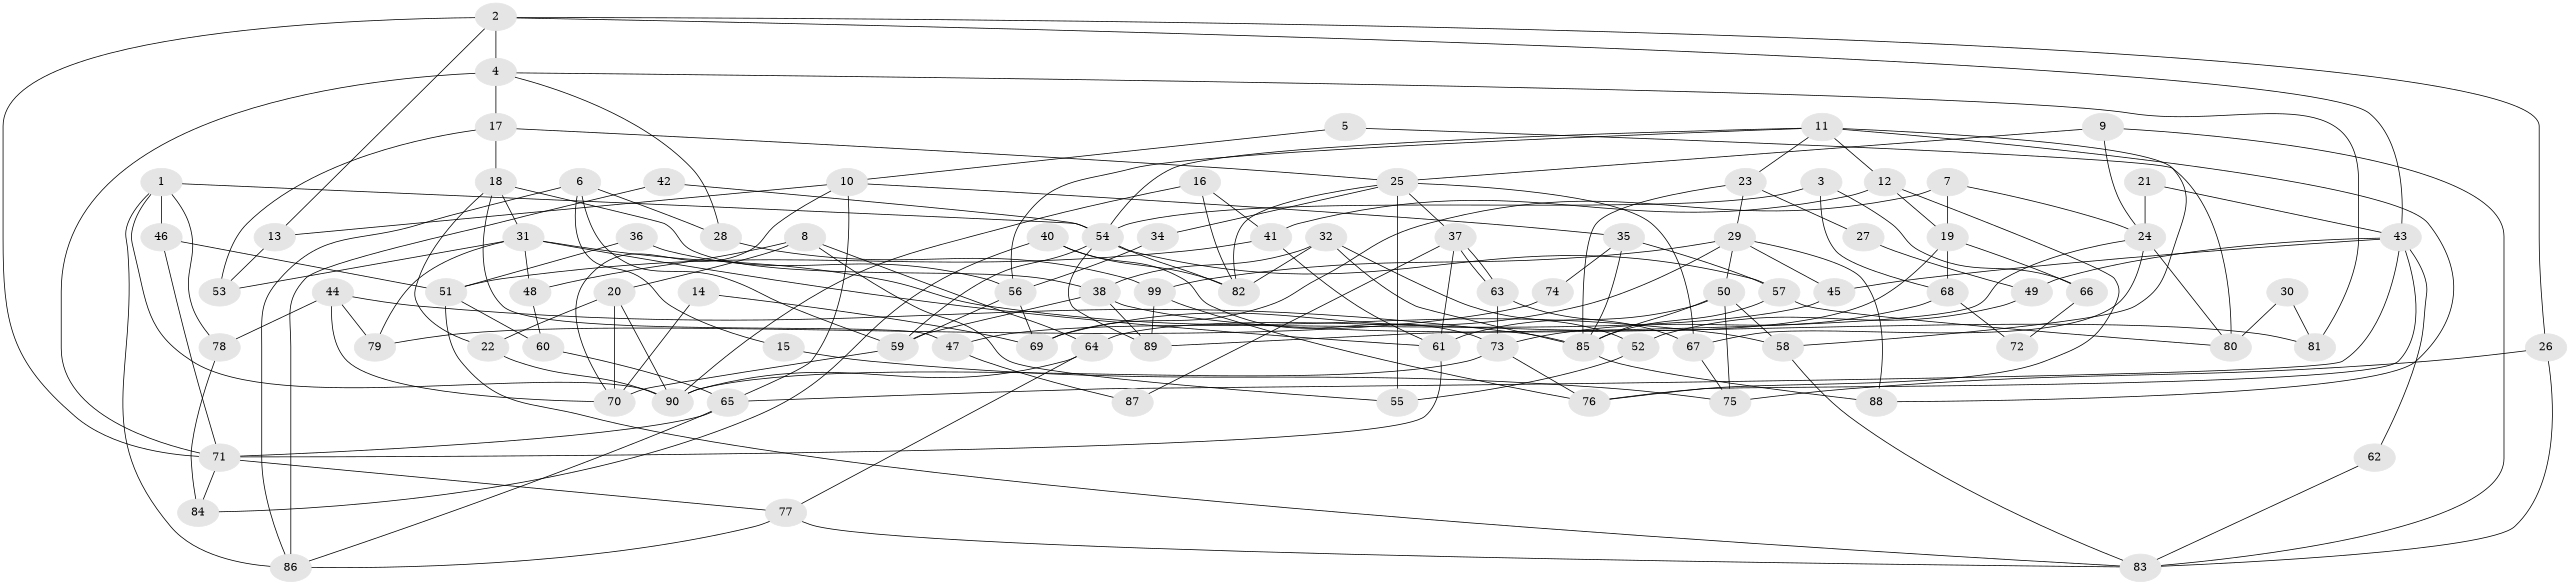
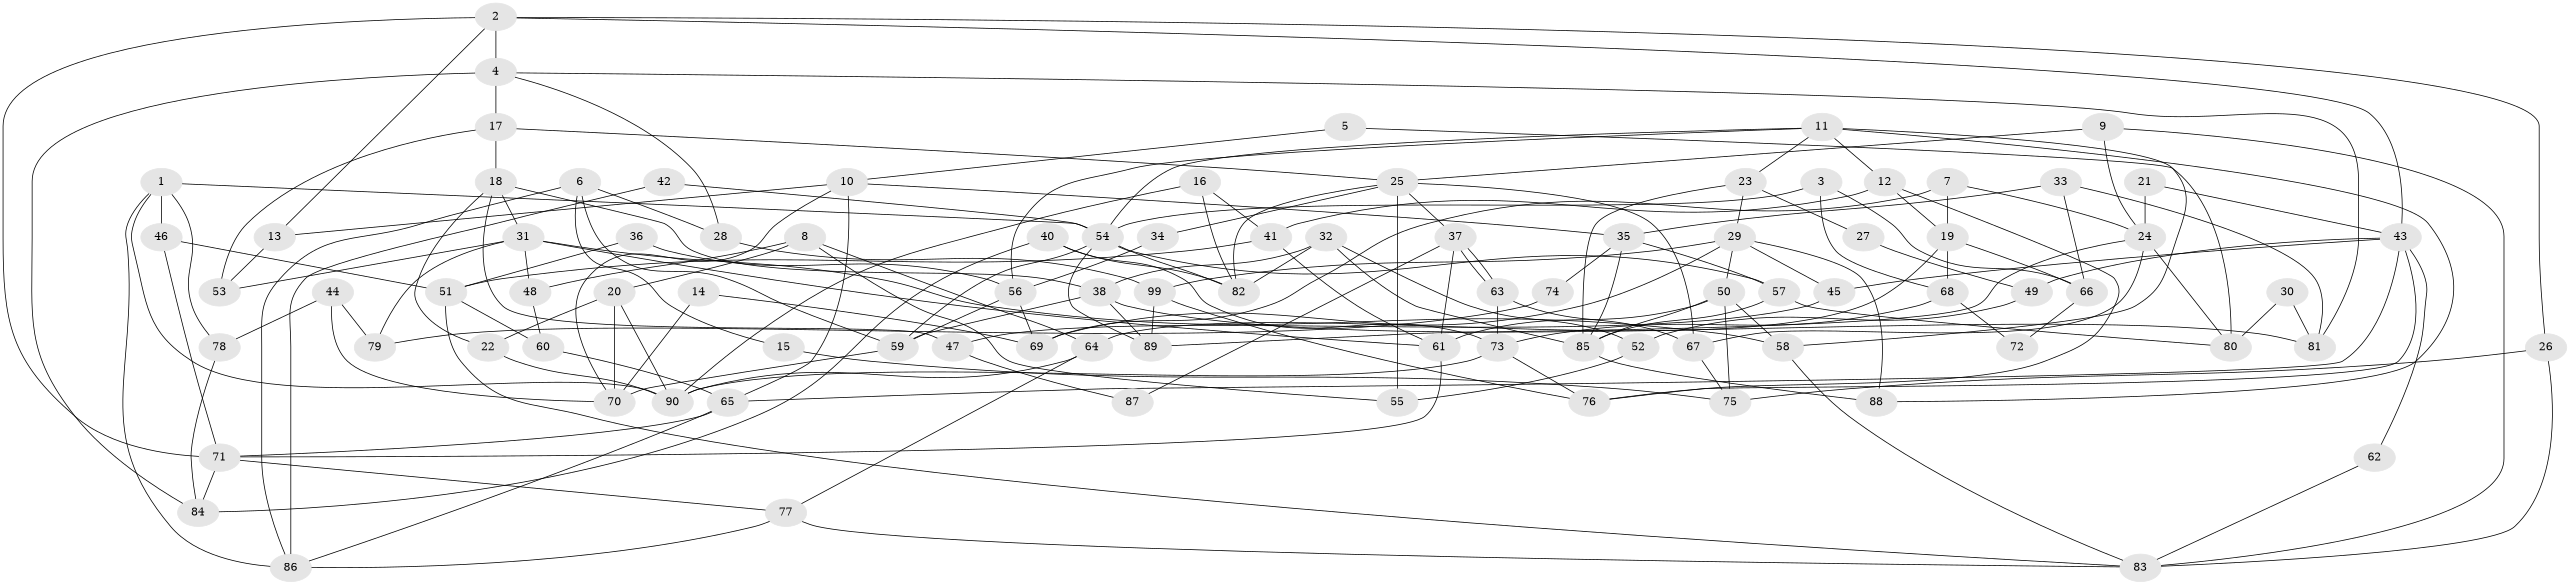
(119, 175) -> (56, 145)
none -> (2061, 182)
(807, 319) -> none
